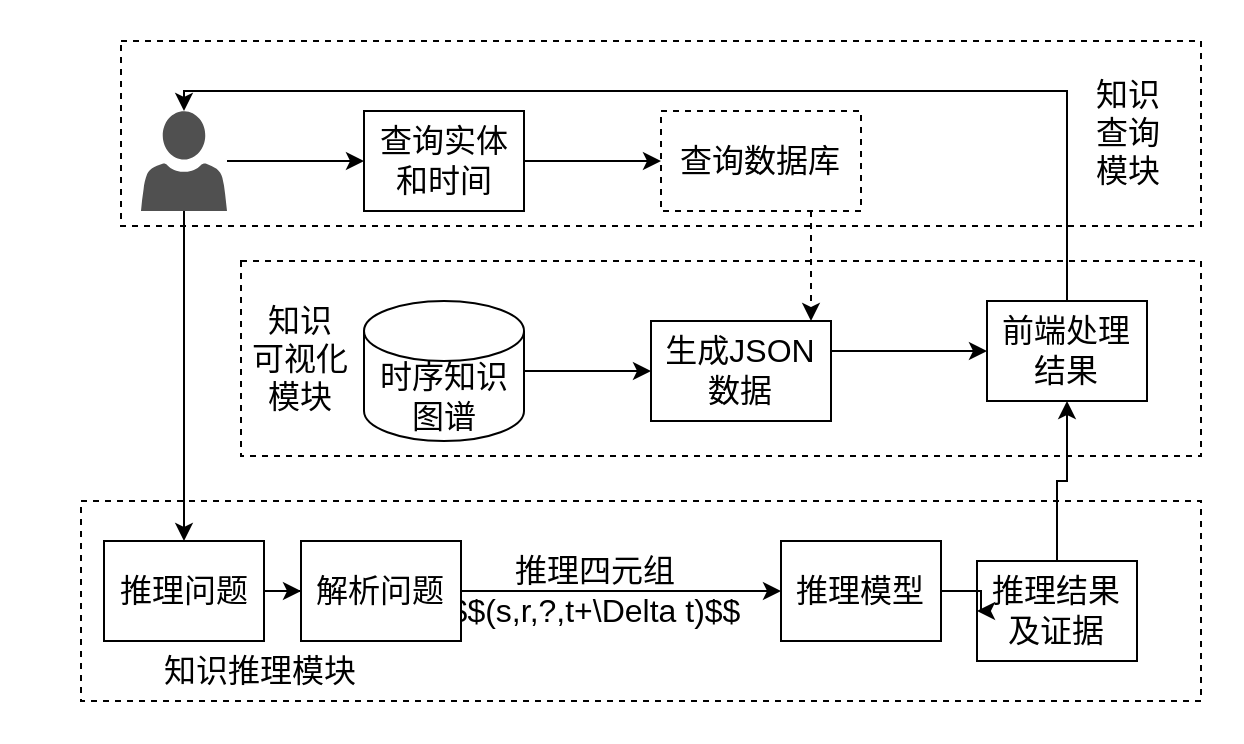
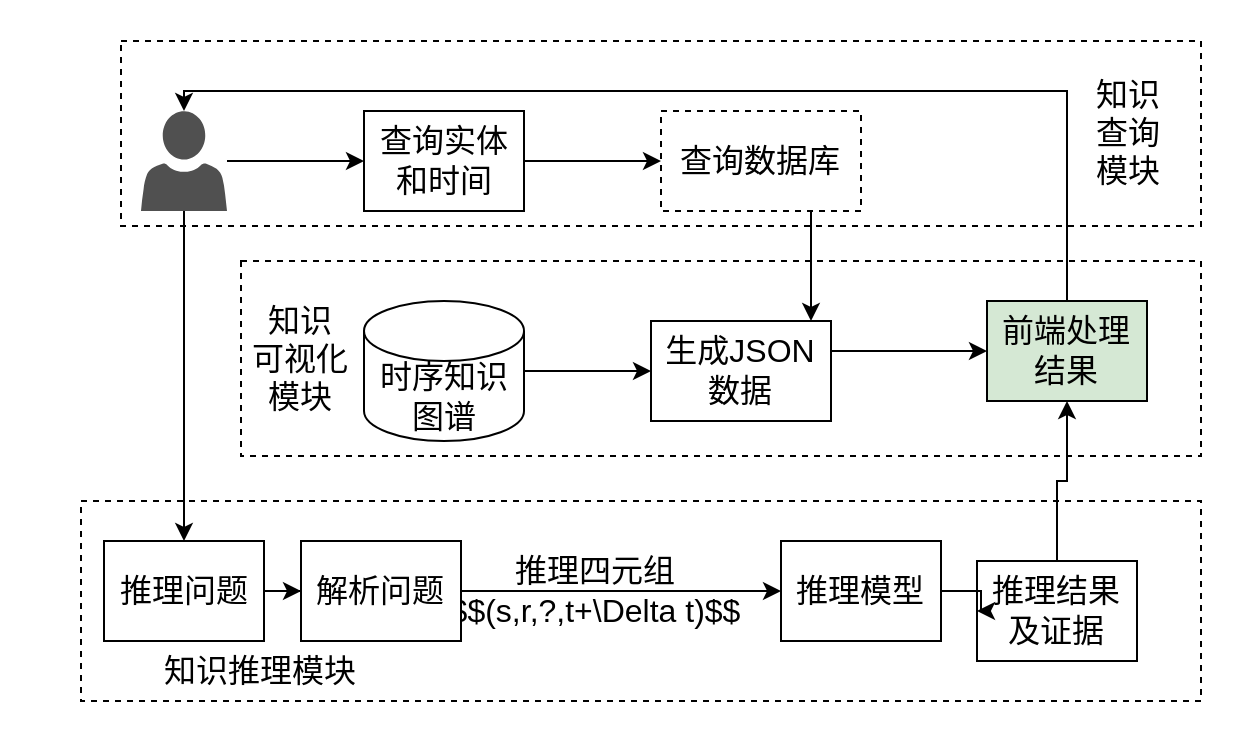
(811, 260) -> (811, 260)
(1067, 351) -> (1067, 351)
